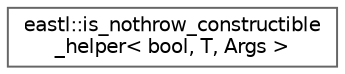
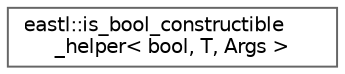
(172, 37) -> (172, 37)
